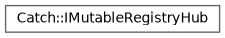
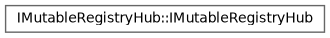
(113, 19) -> (165, 19)
